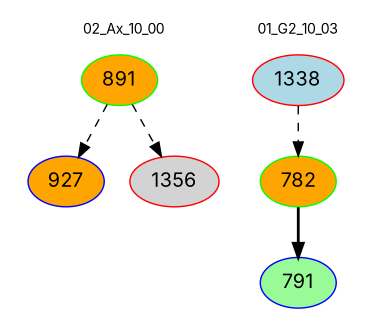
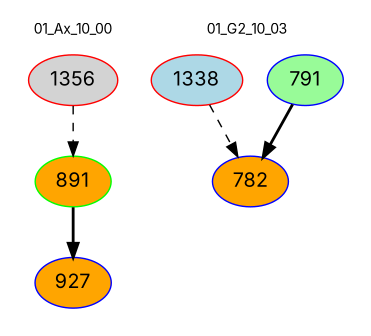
(124, 30) -> (73, 30)
(143, 124) -> (73, 124)
(96, 125) -> (73, 225)
(298, 181) -> (250, 181)
(298, 225) -> (281, 125)
